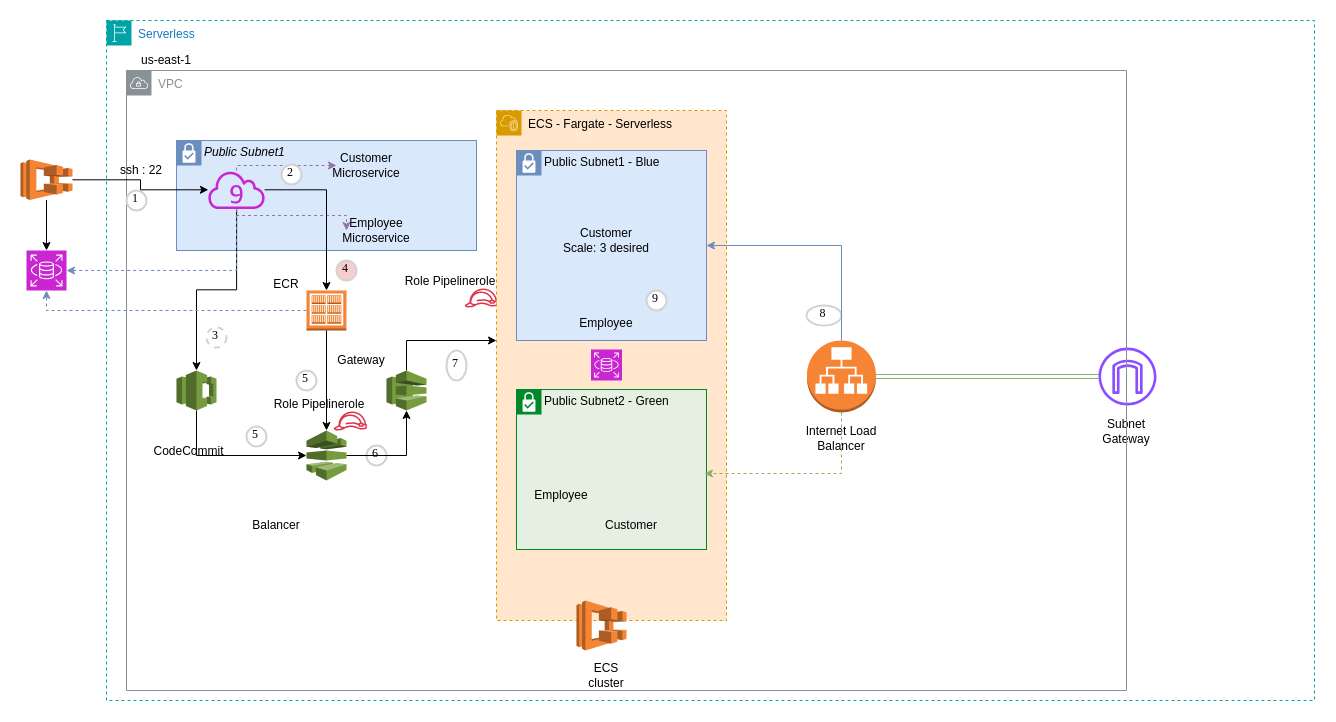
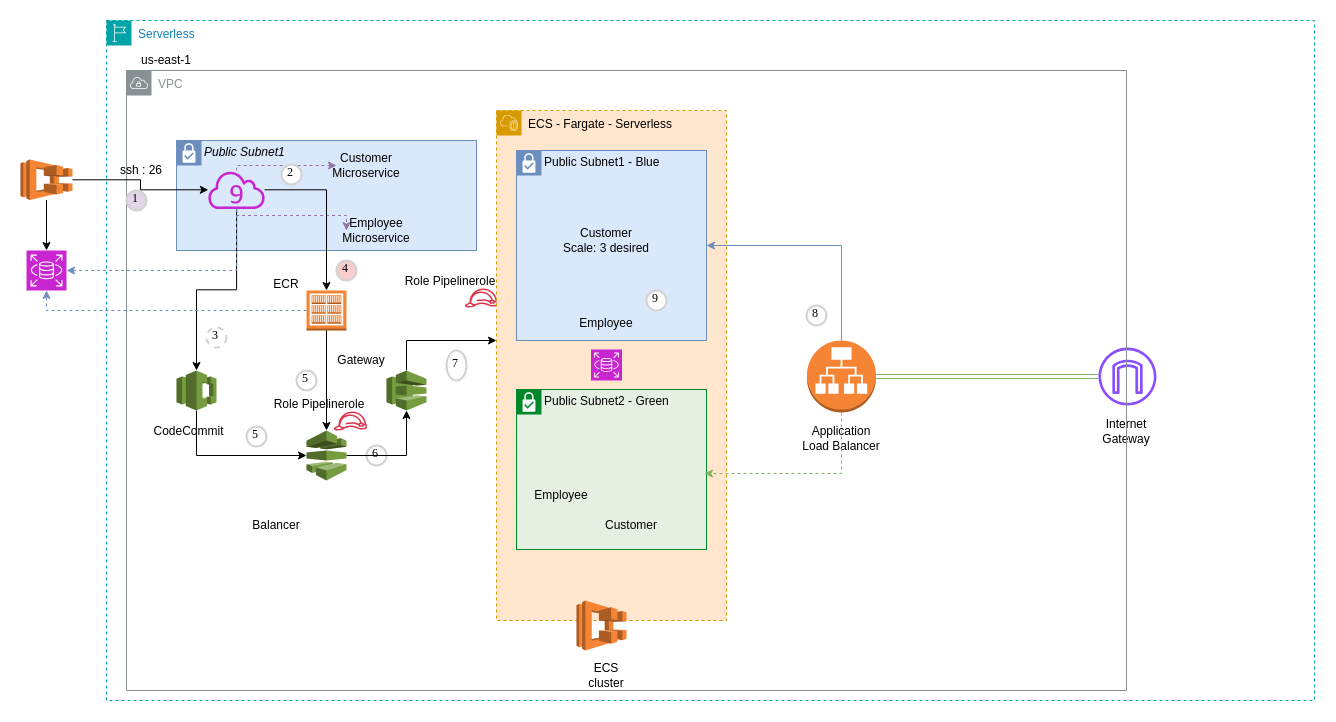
(142, 171) -> (142, 171)
(137, 201) -> (137, 201)
(824, 316) -> (817, 316)
(1127, 432) -> (1127, 432)
(842, 439) -> (842, 439)
(189, 452) -> (189, 432)
